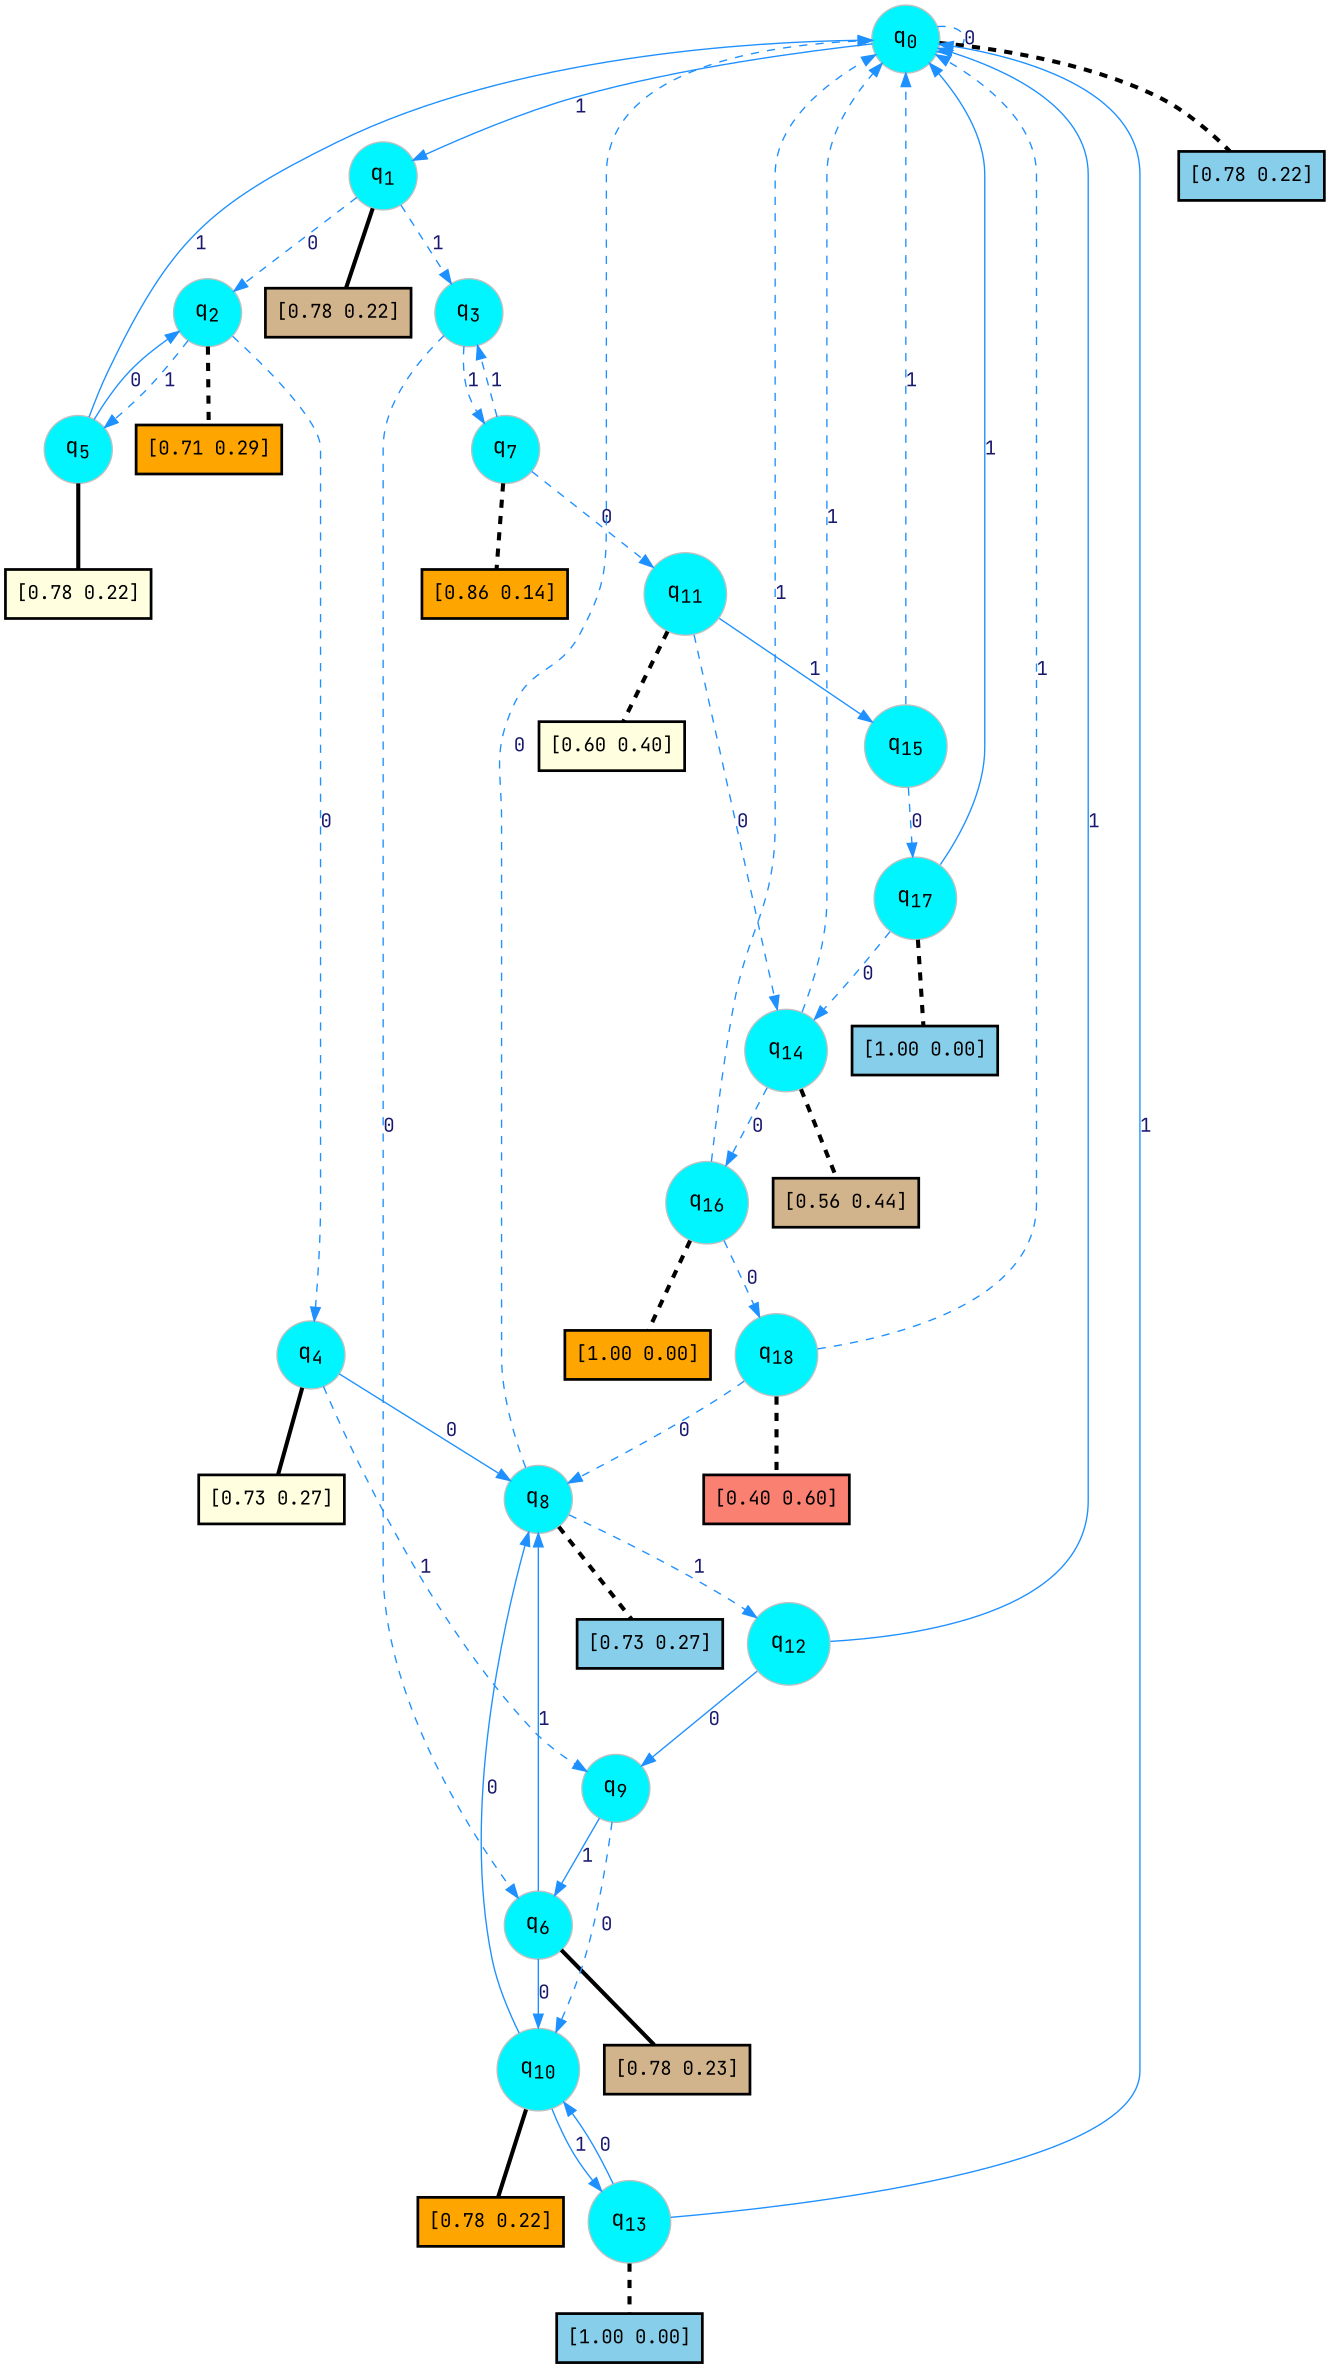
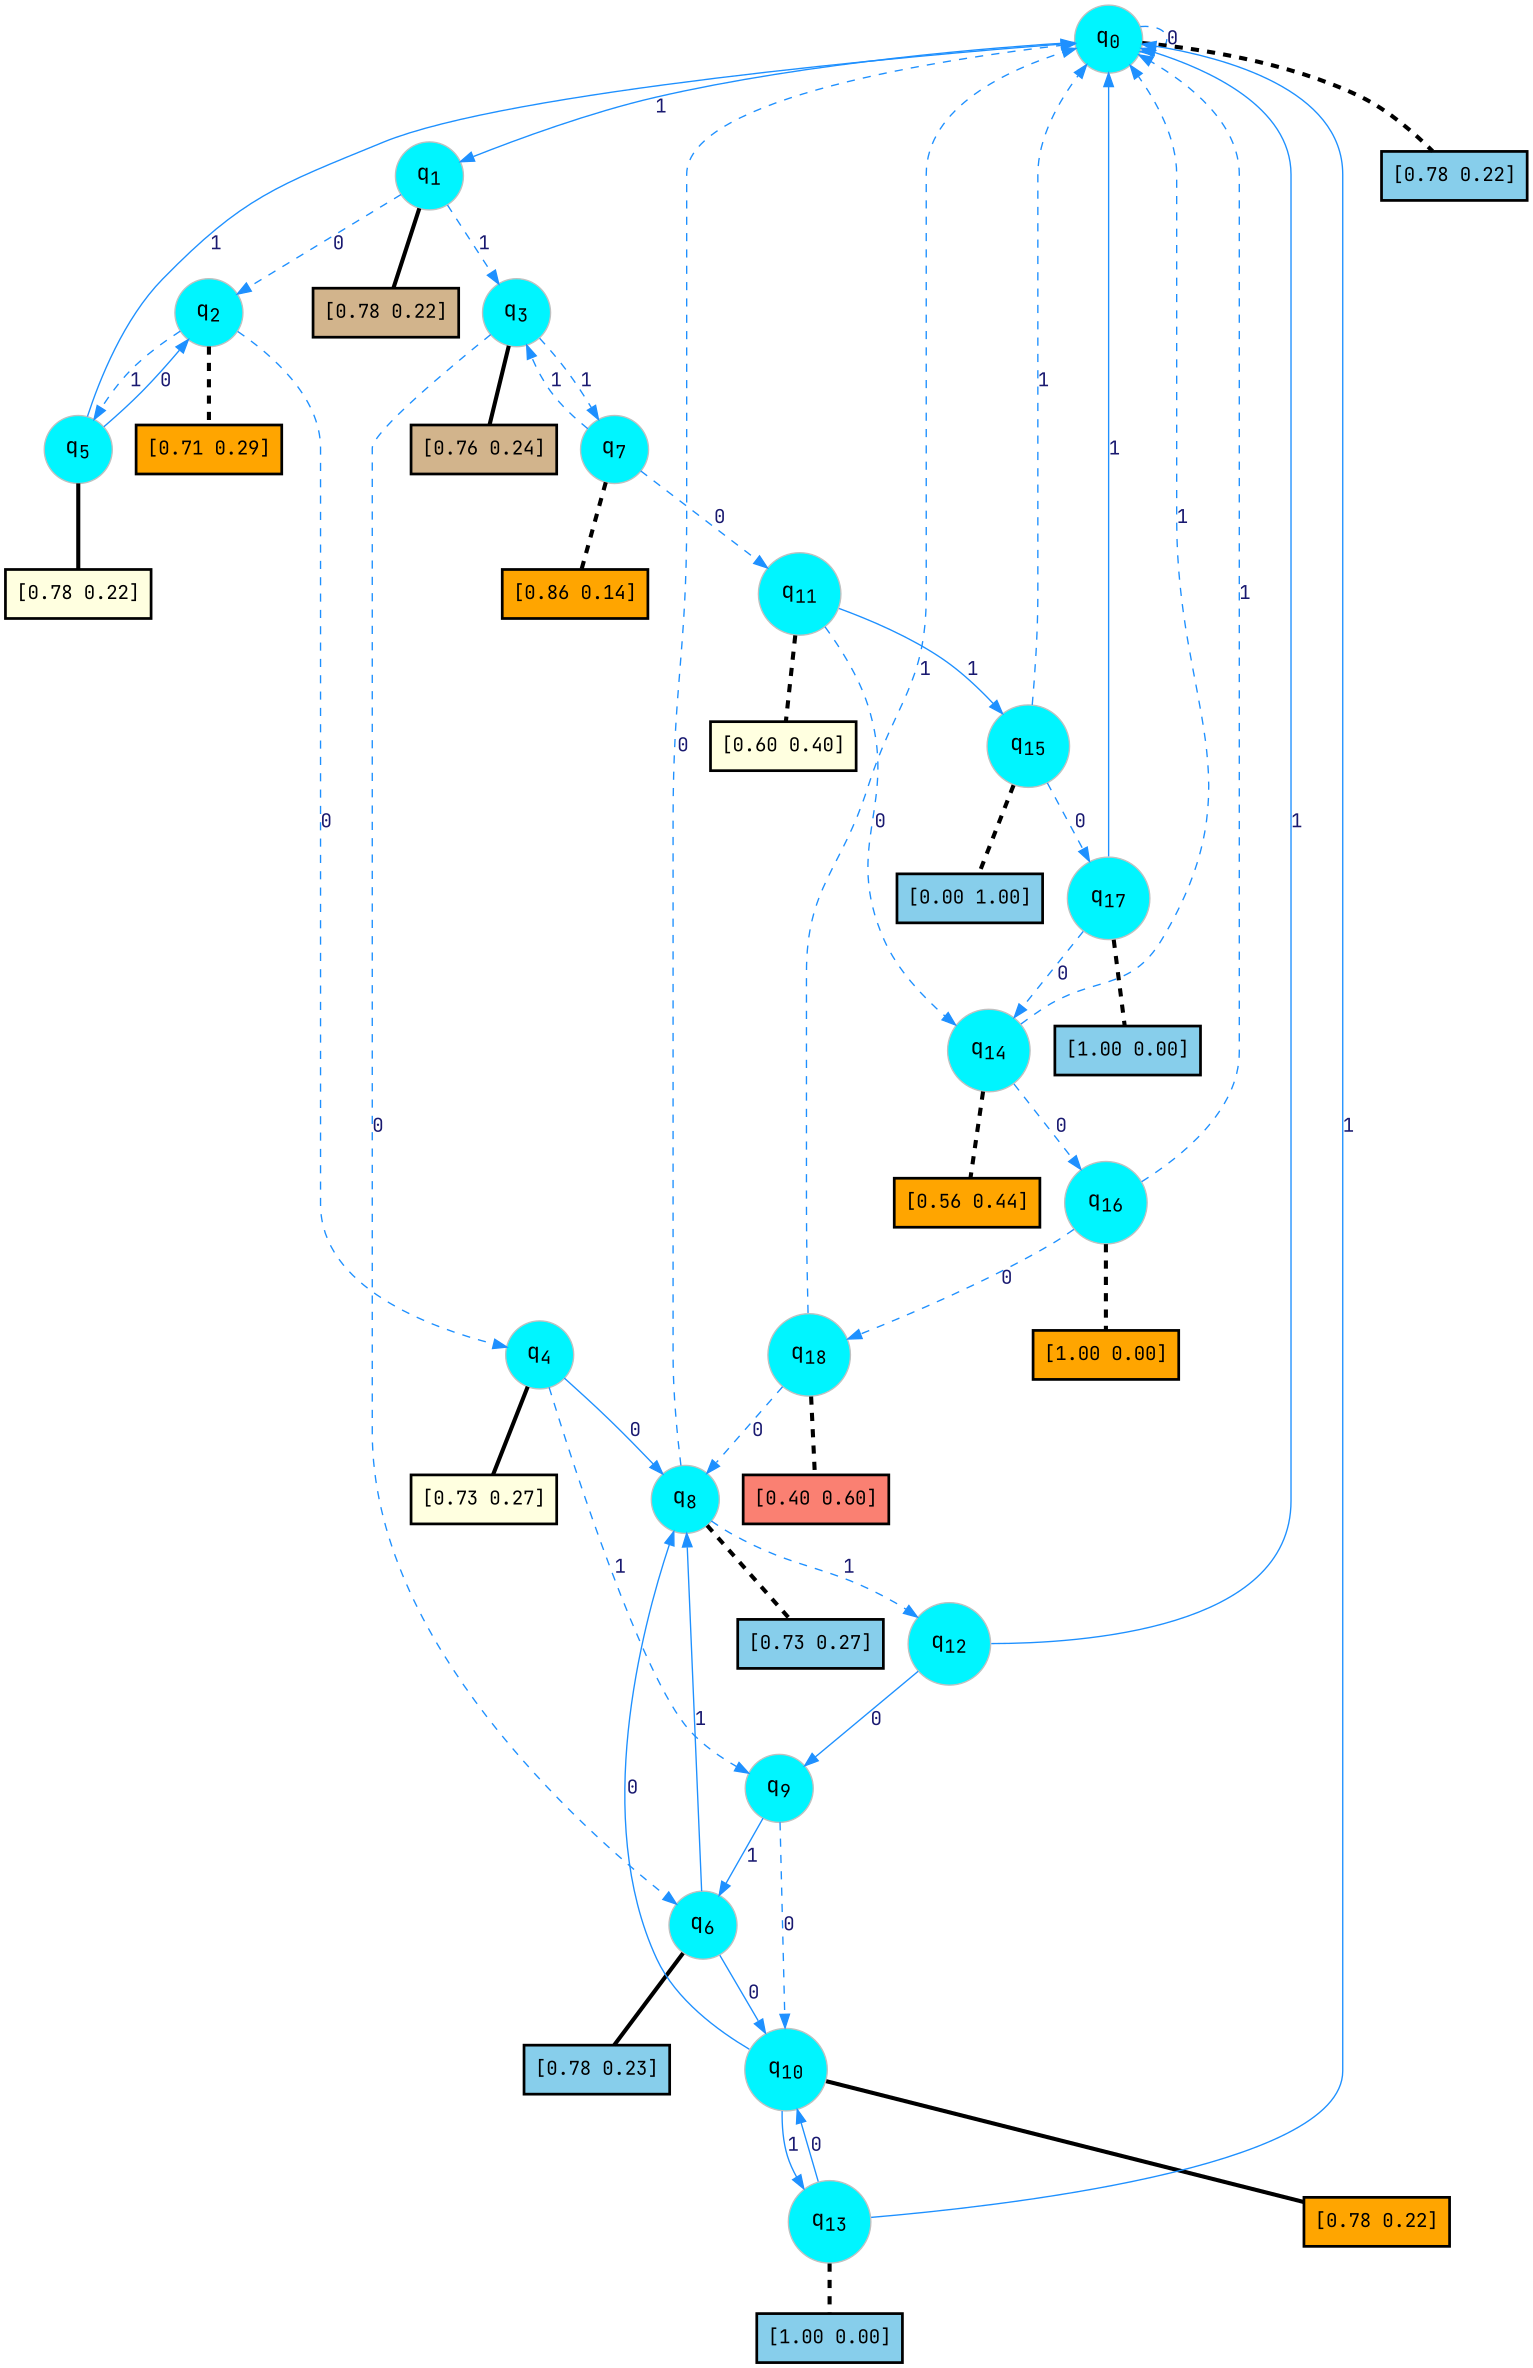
none -> (484, 450)
none -> (970, 898)
(846, 1203) -> (967, 1203)
(677, 2070) -> (597, 2070)
